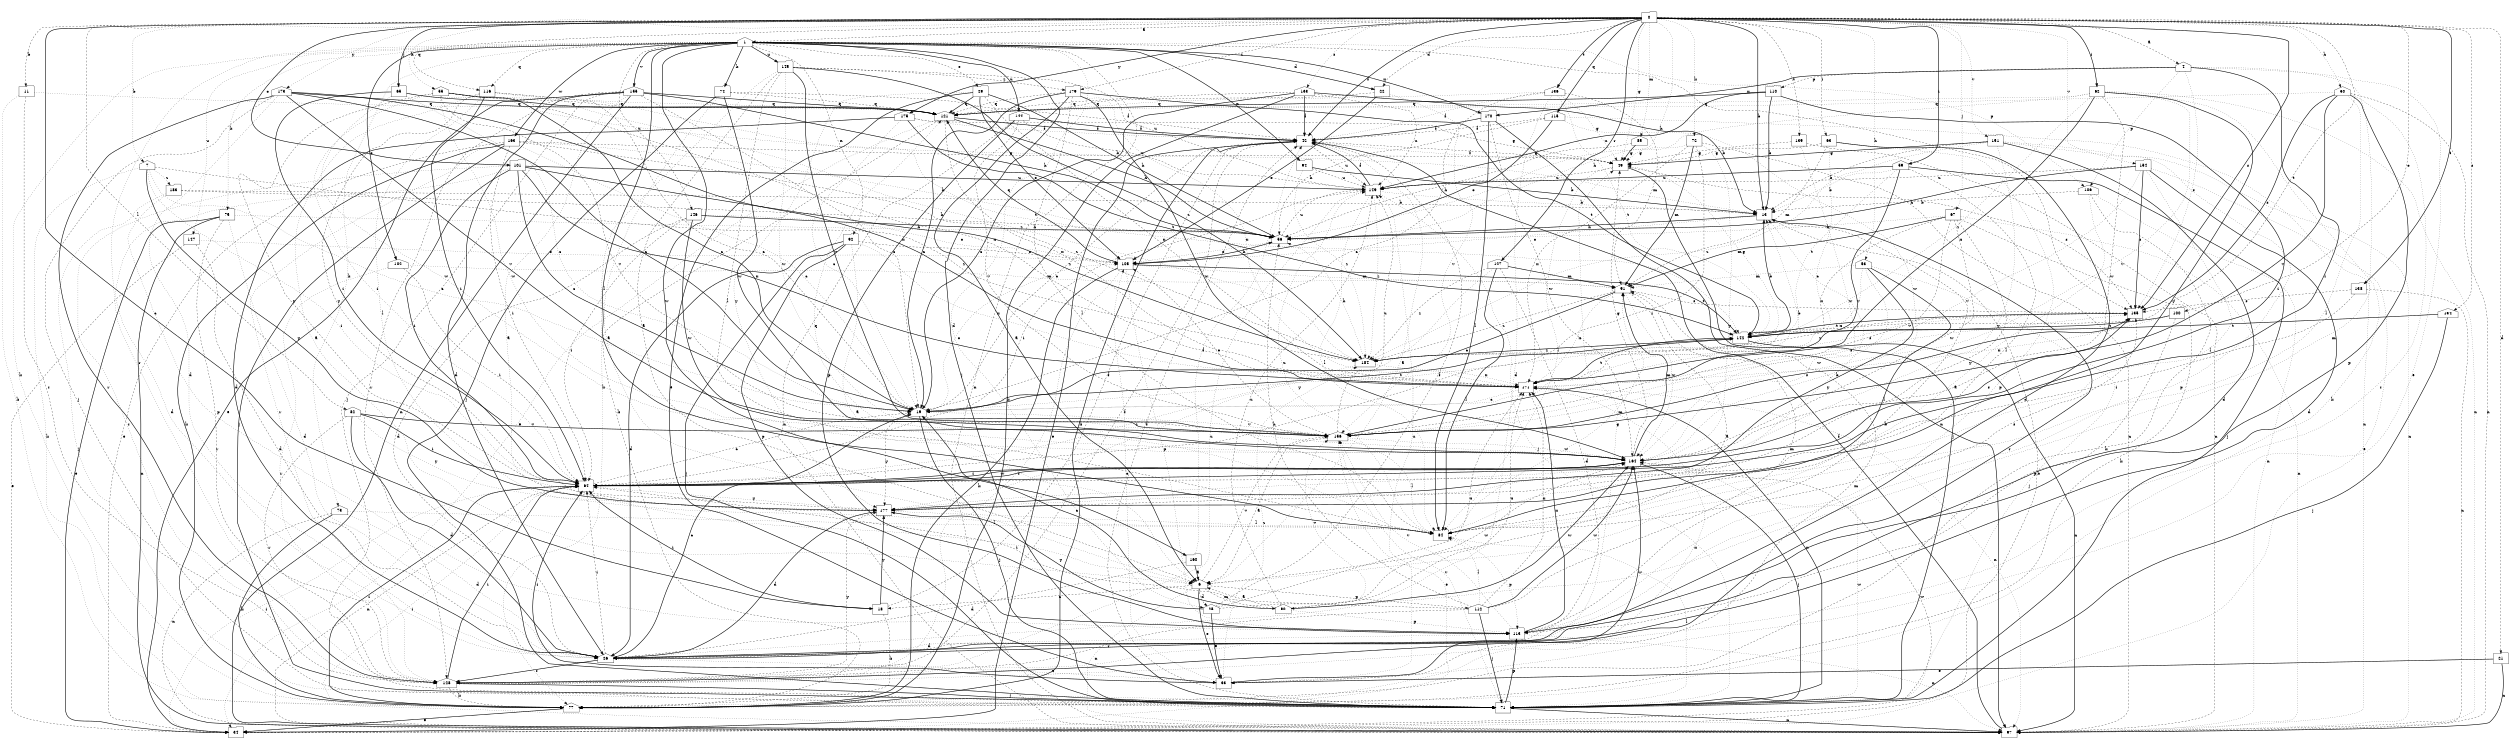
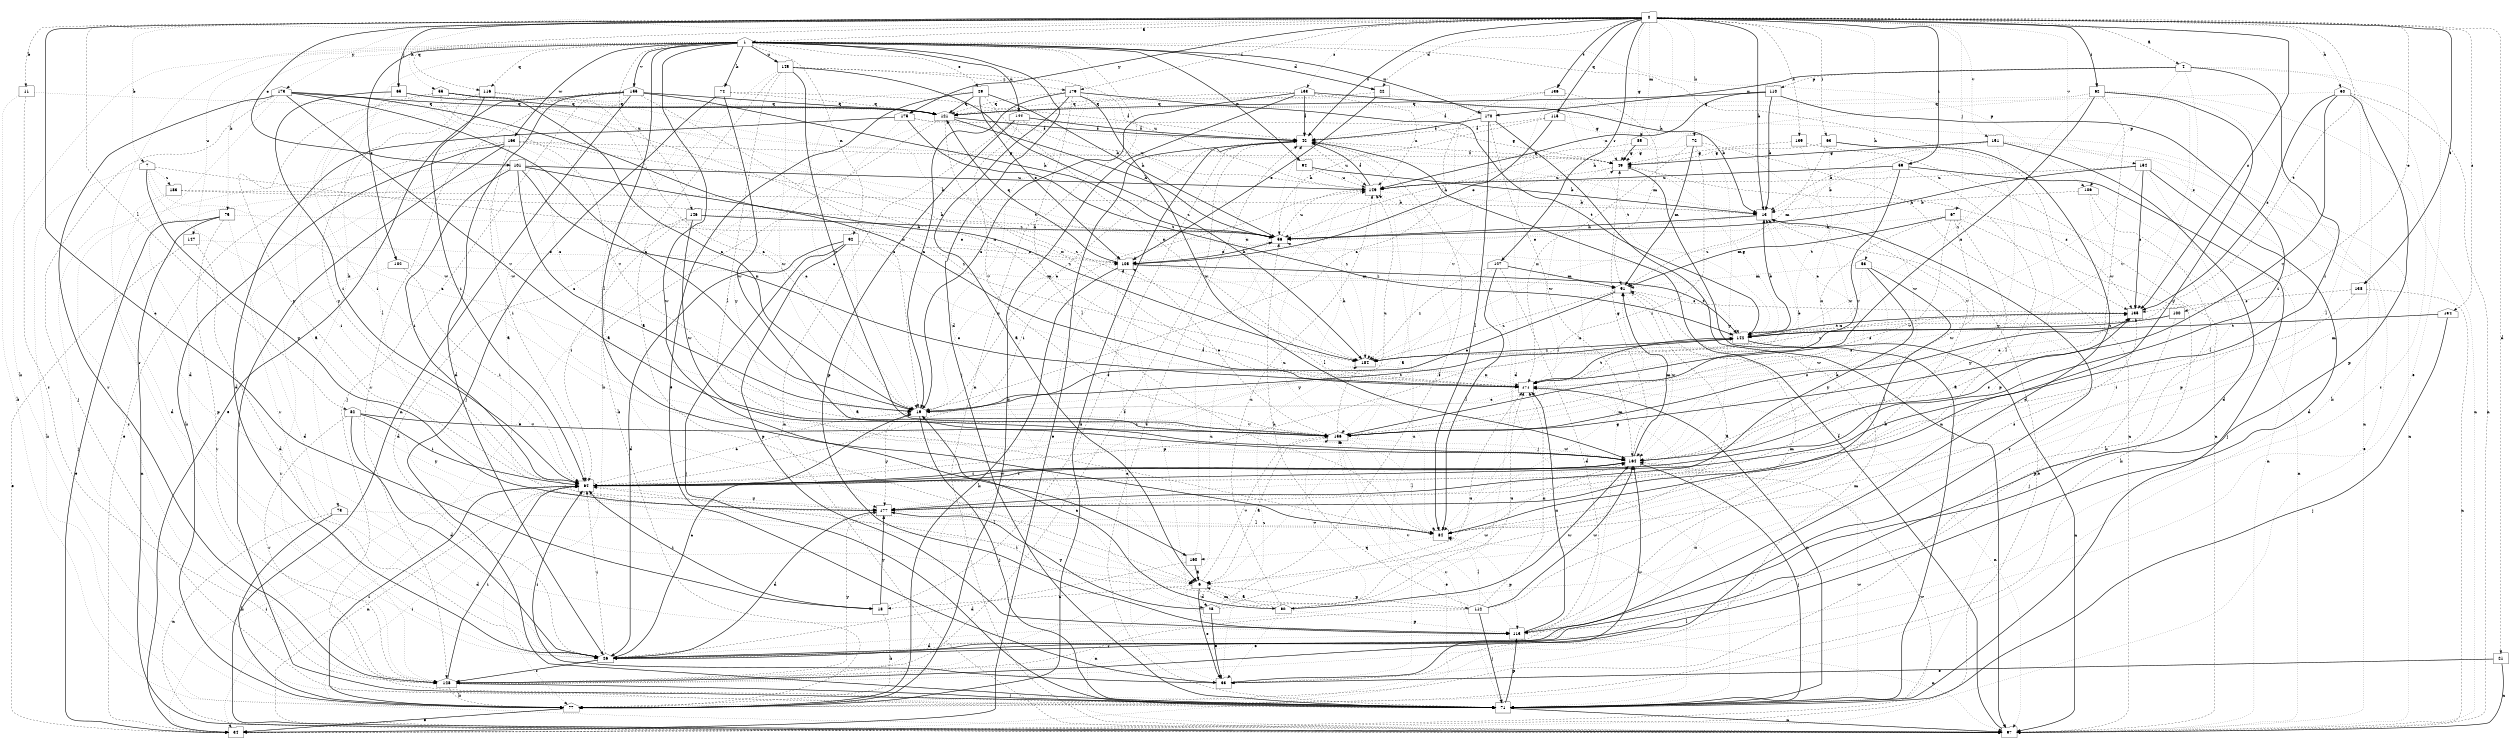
(1999, 351) -> (1999, 351)
(911, 425) -> (1319, 551)
(869, 665) -> (1254, 646)
